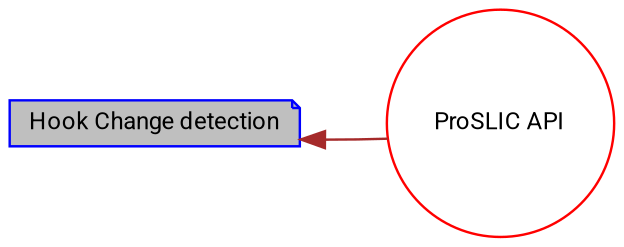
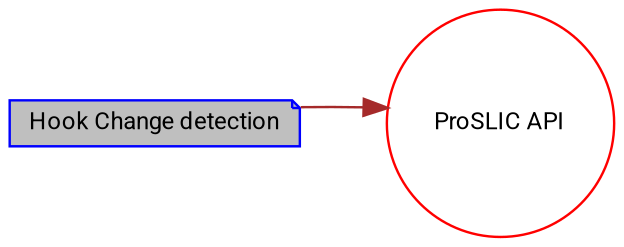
(357, 139) -> (332, 107)
